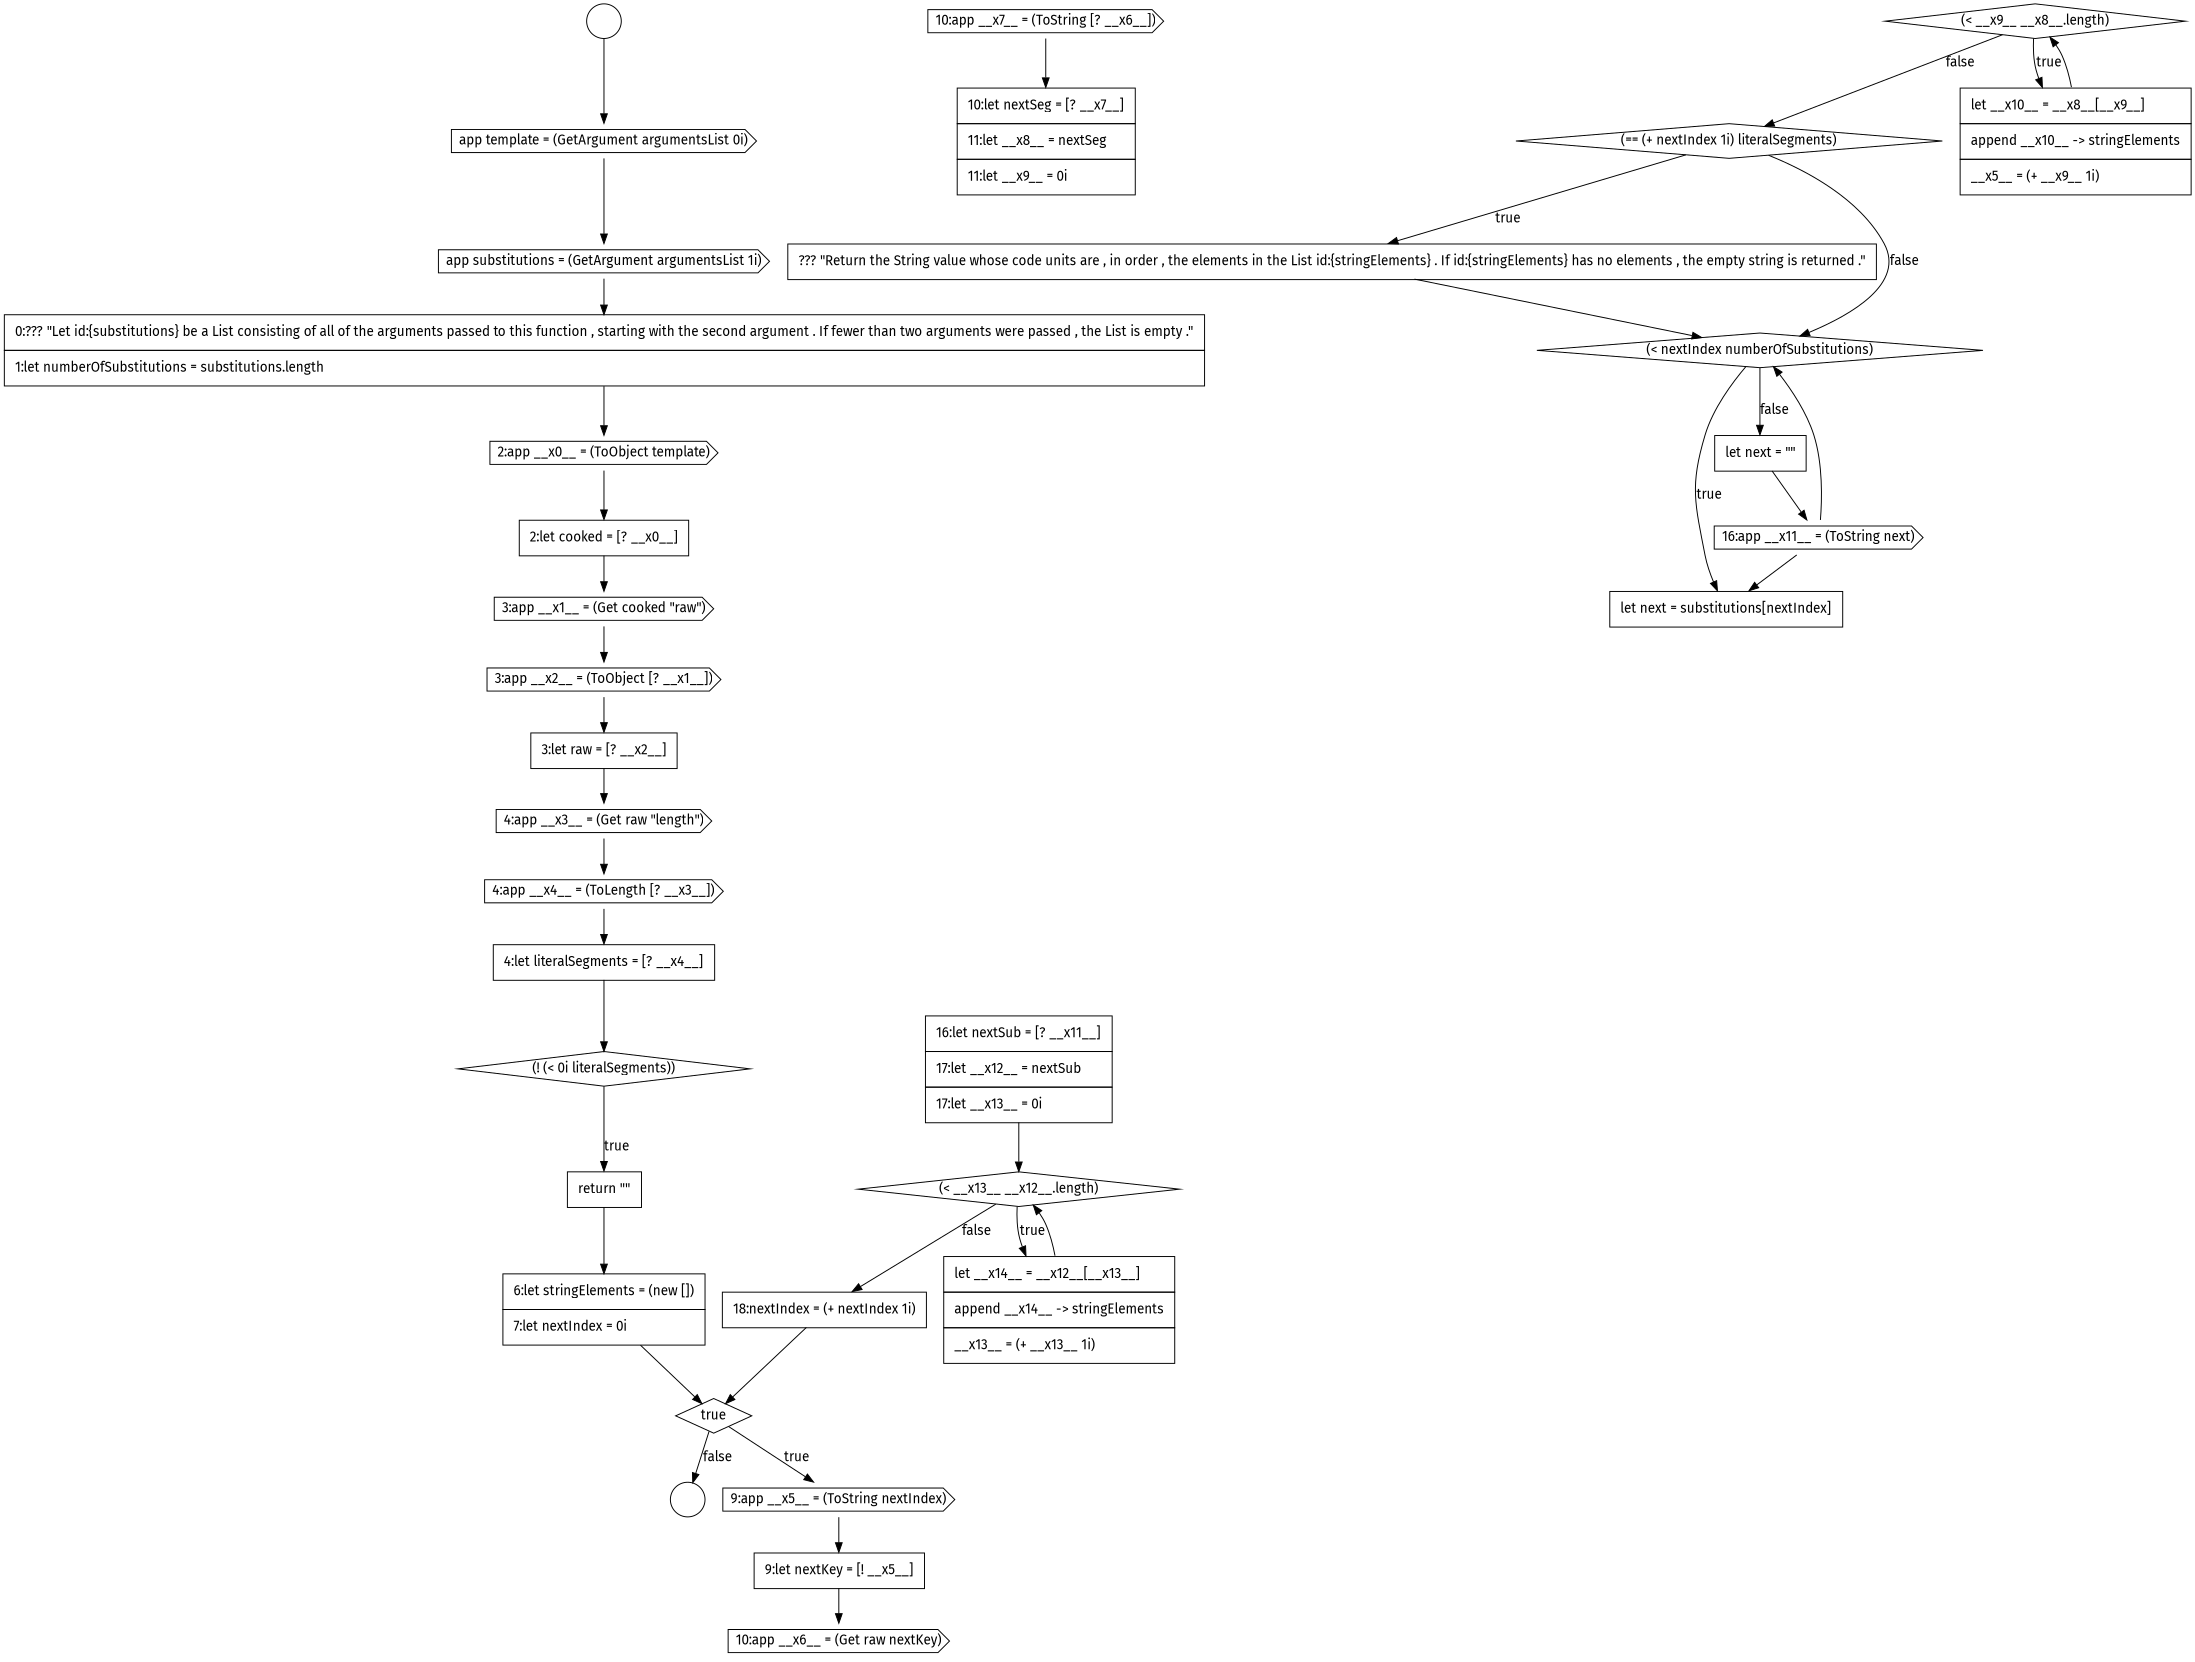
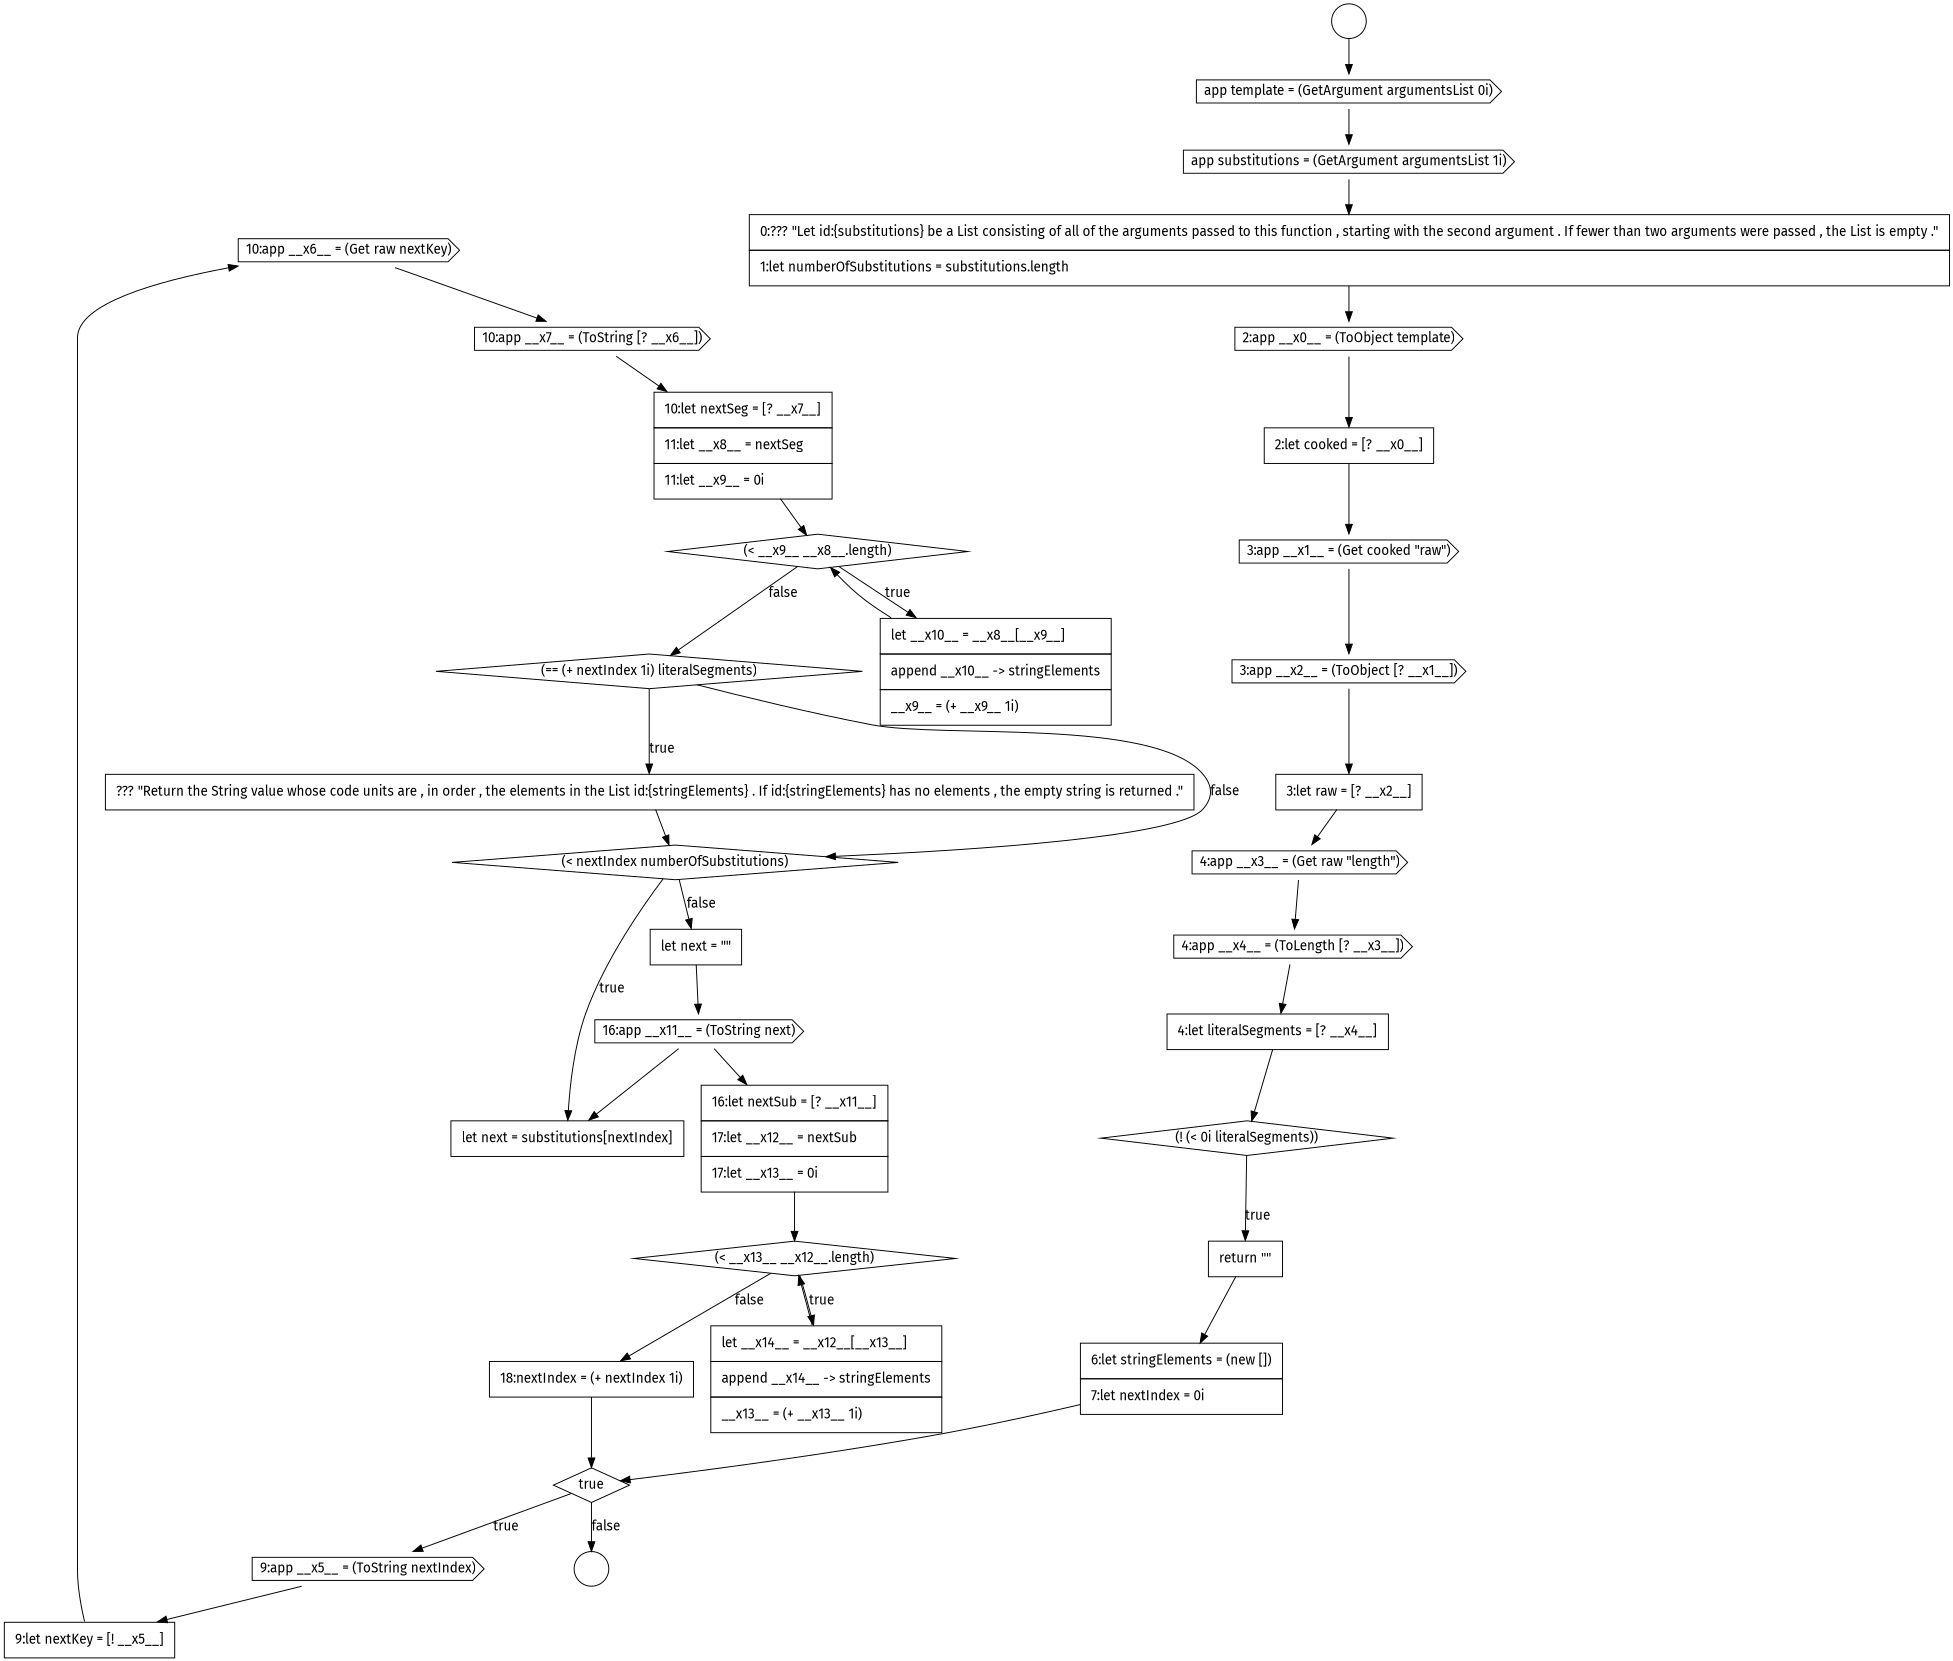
(2035, 177) -> (955, 707)
none -> (466, 293)
(1816, 443) -> (727, 1063)
none -> (791, 513)
